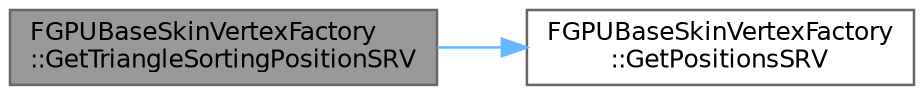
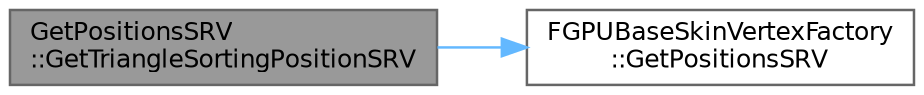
(224, 47) -> (224, 47)
